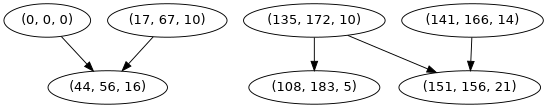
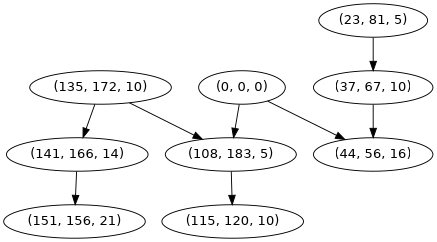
(167, 20) -> (373, 87)
none -> (373, 20)
(388, 52) -> (91, 116)
none -> (237, 116)
none -> (233, 221)
